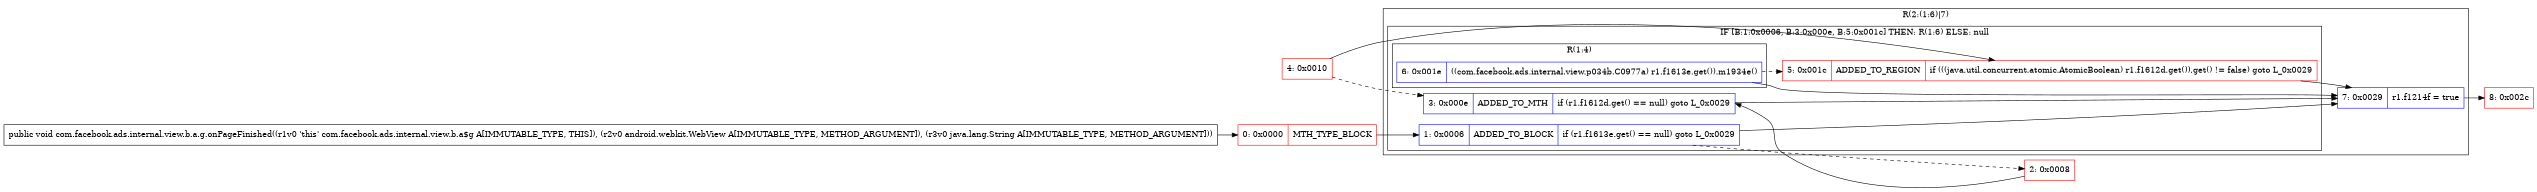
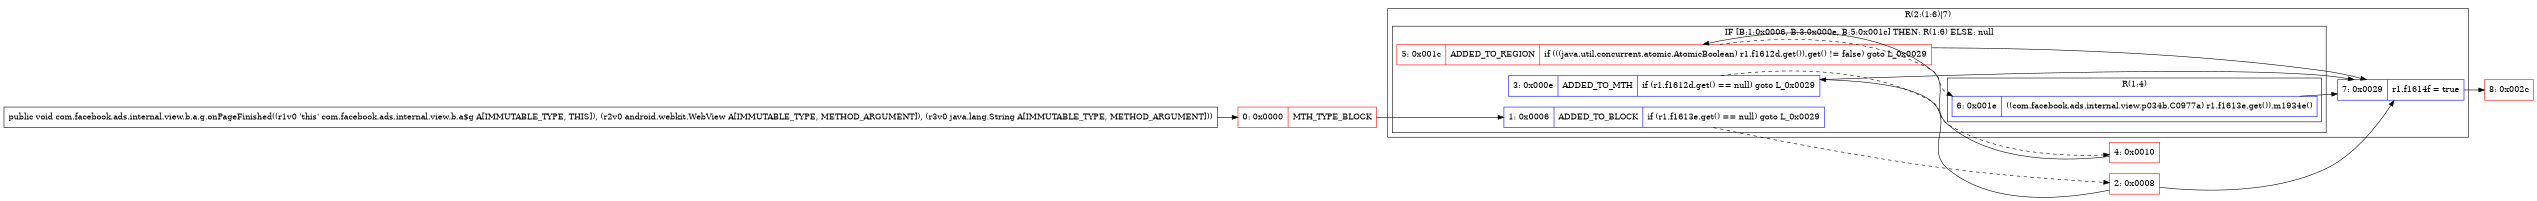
(1770, 72) -> (1842, 43)
(1374, 88) -> (1842, 74)
(2426, 98) -> (2426, 90)
(2036, 120) -> (2289, 181)
